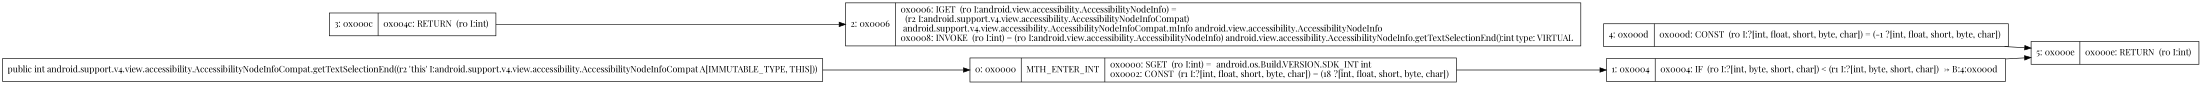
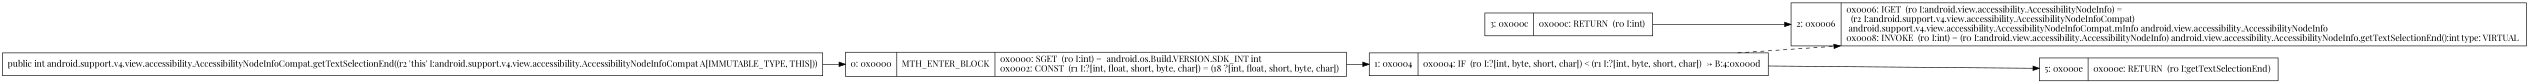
(437, 24) -> (1593, 24)
(1806, 35) -> none
none -> (1786, 50)
(2139, 53) -> (2183, 69)
(1063, 70) -> (946, 64)
